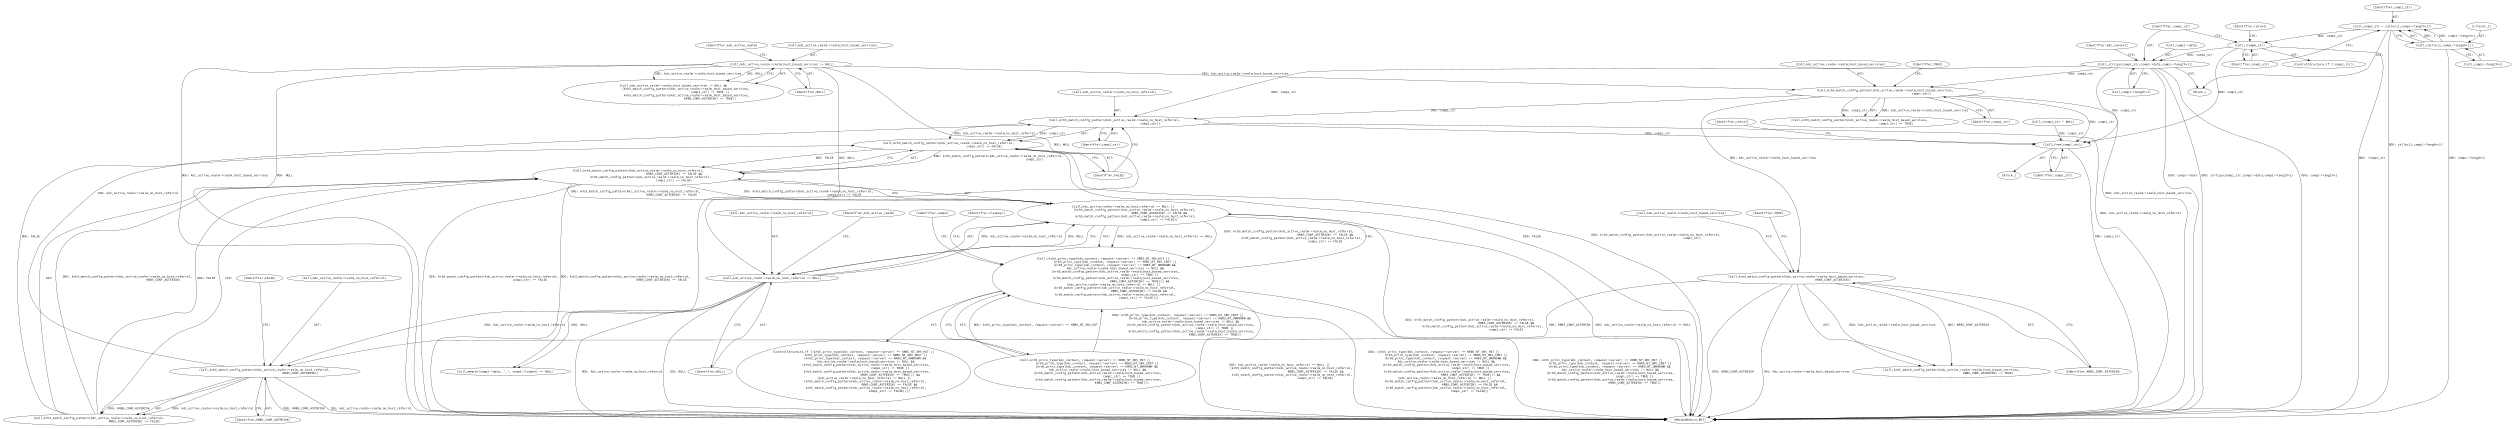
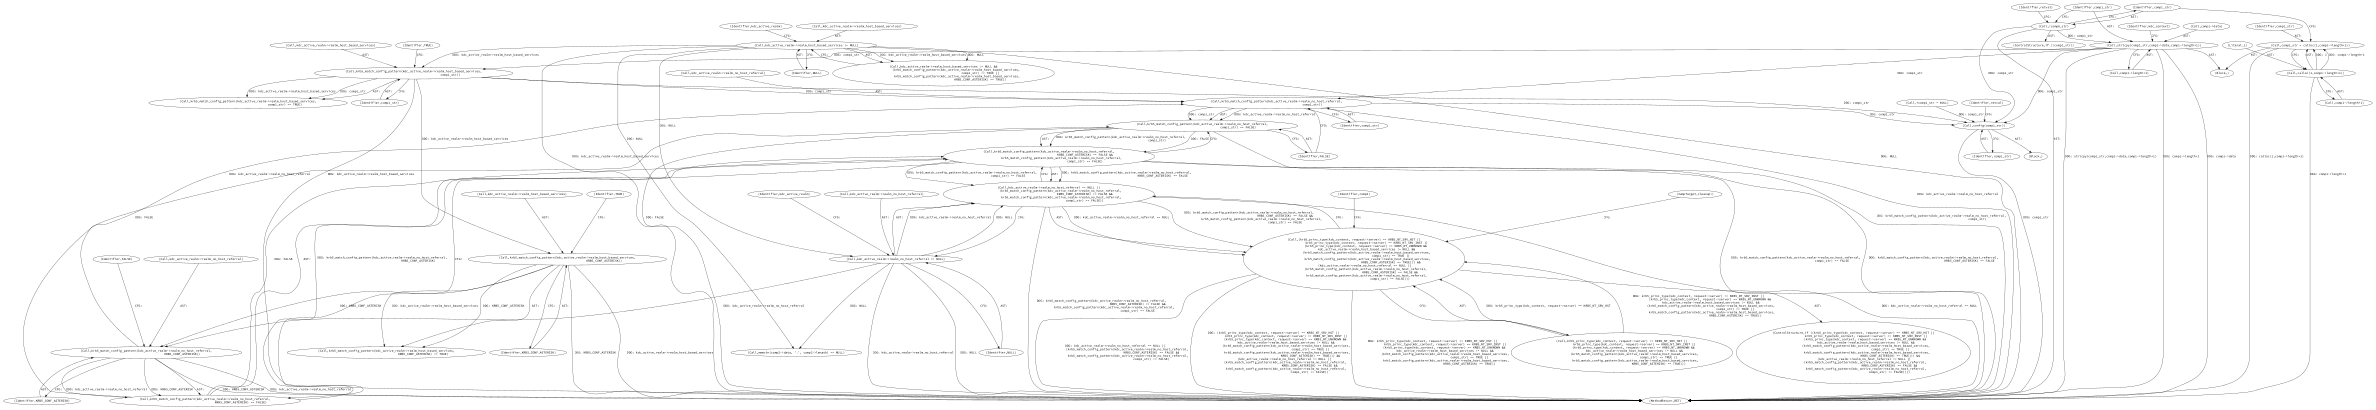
(2313, 35) -> none
(2063, 145) -> (1984, 126)
(2372, 158) -> (2058, 139)
(987, 213) -> (1695, 194)
